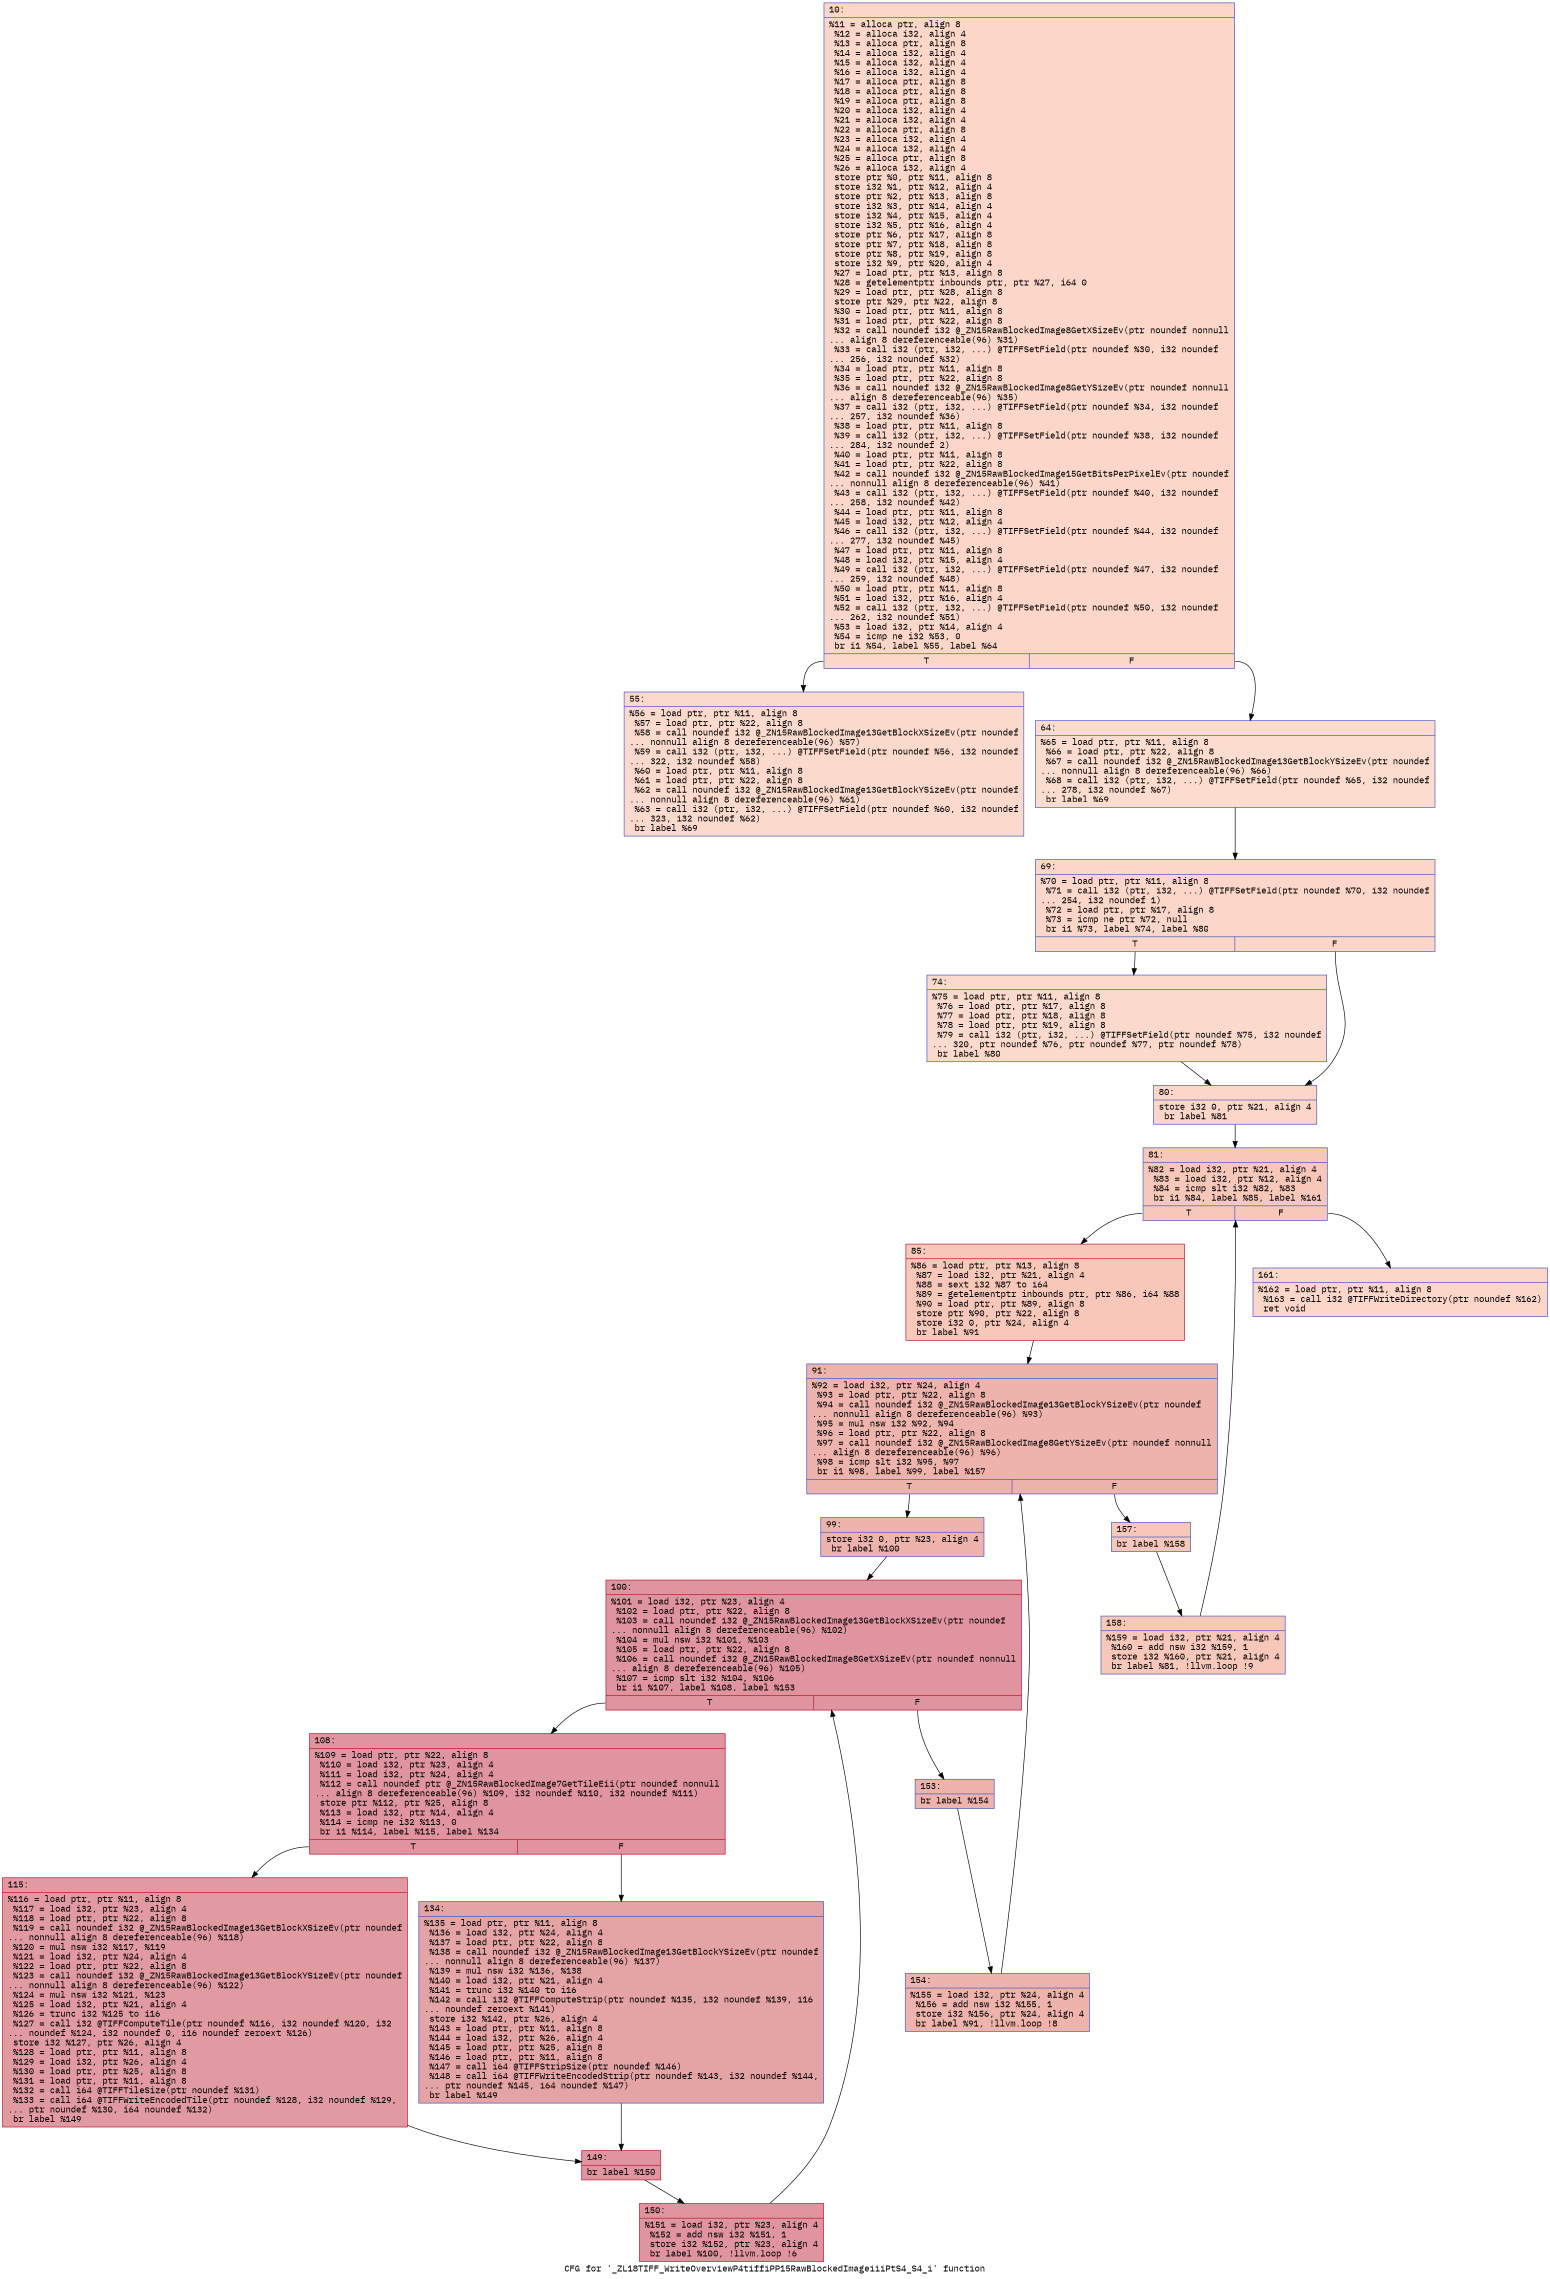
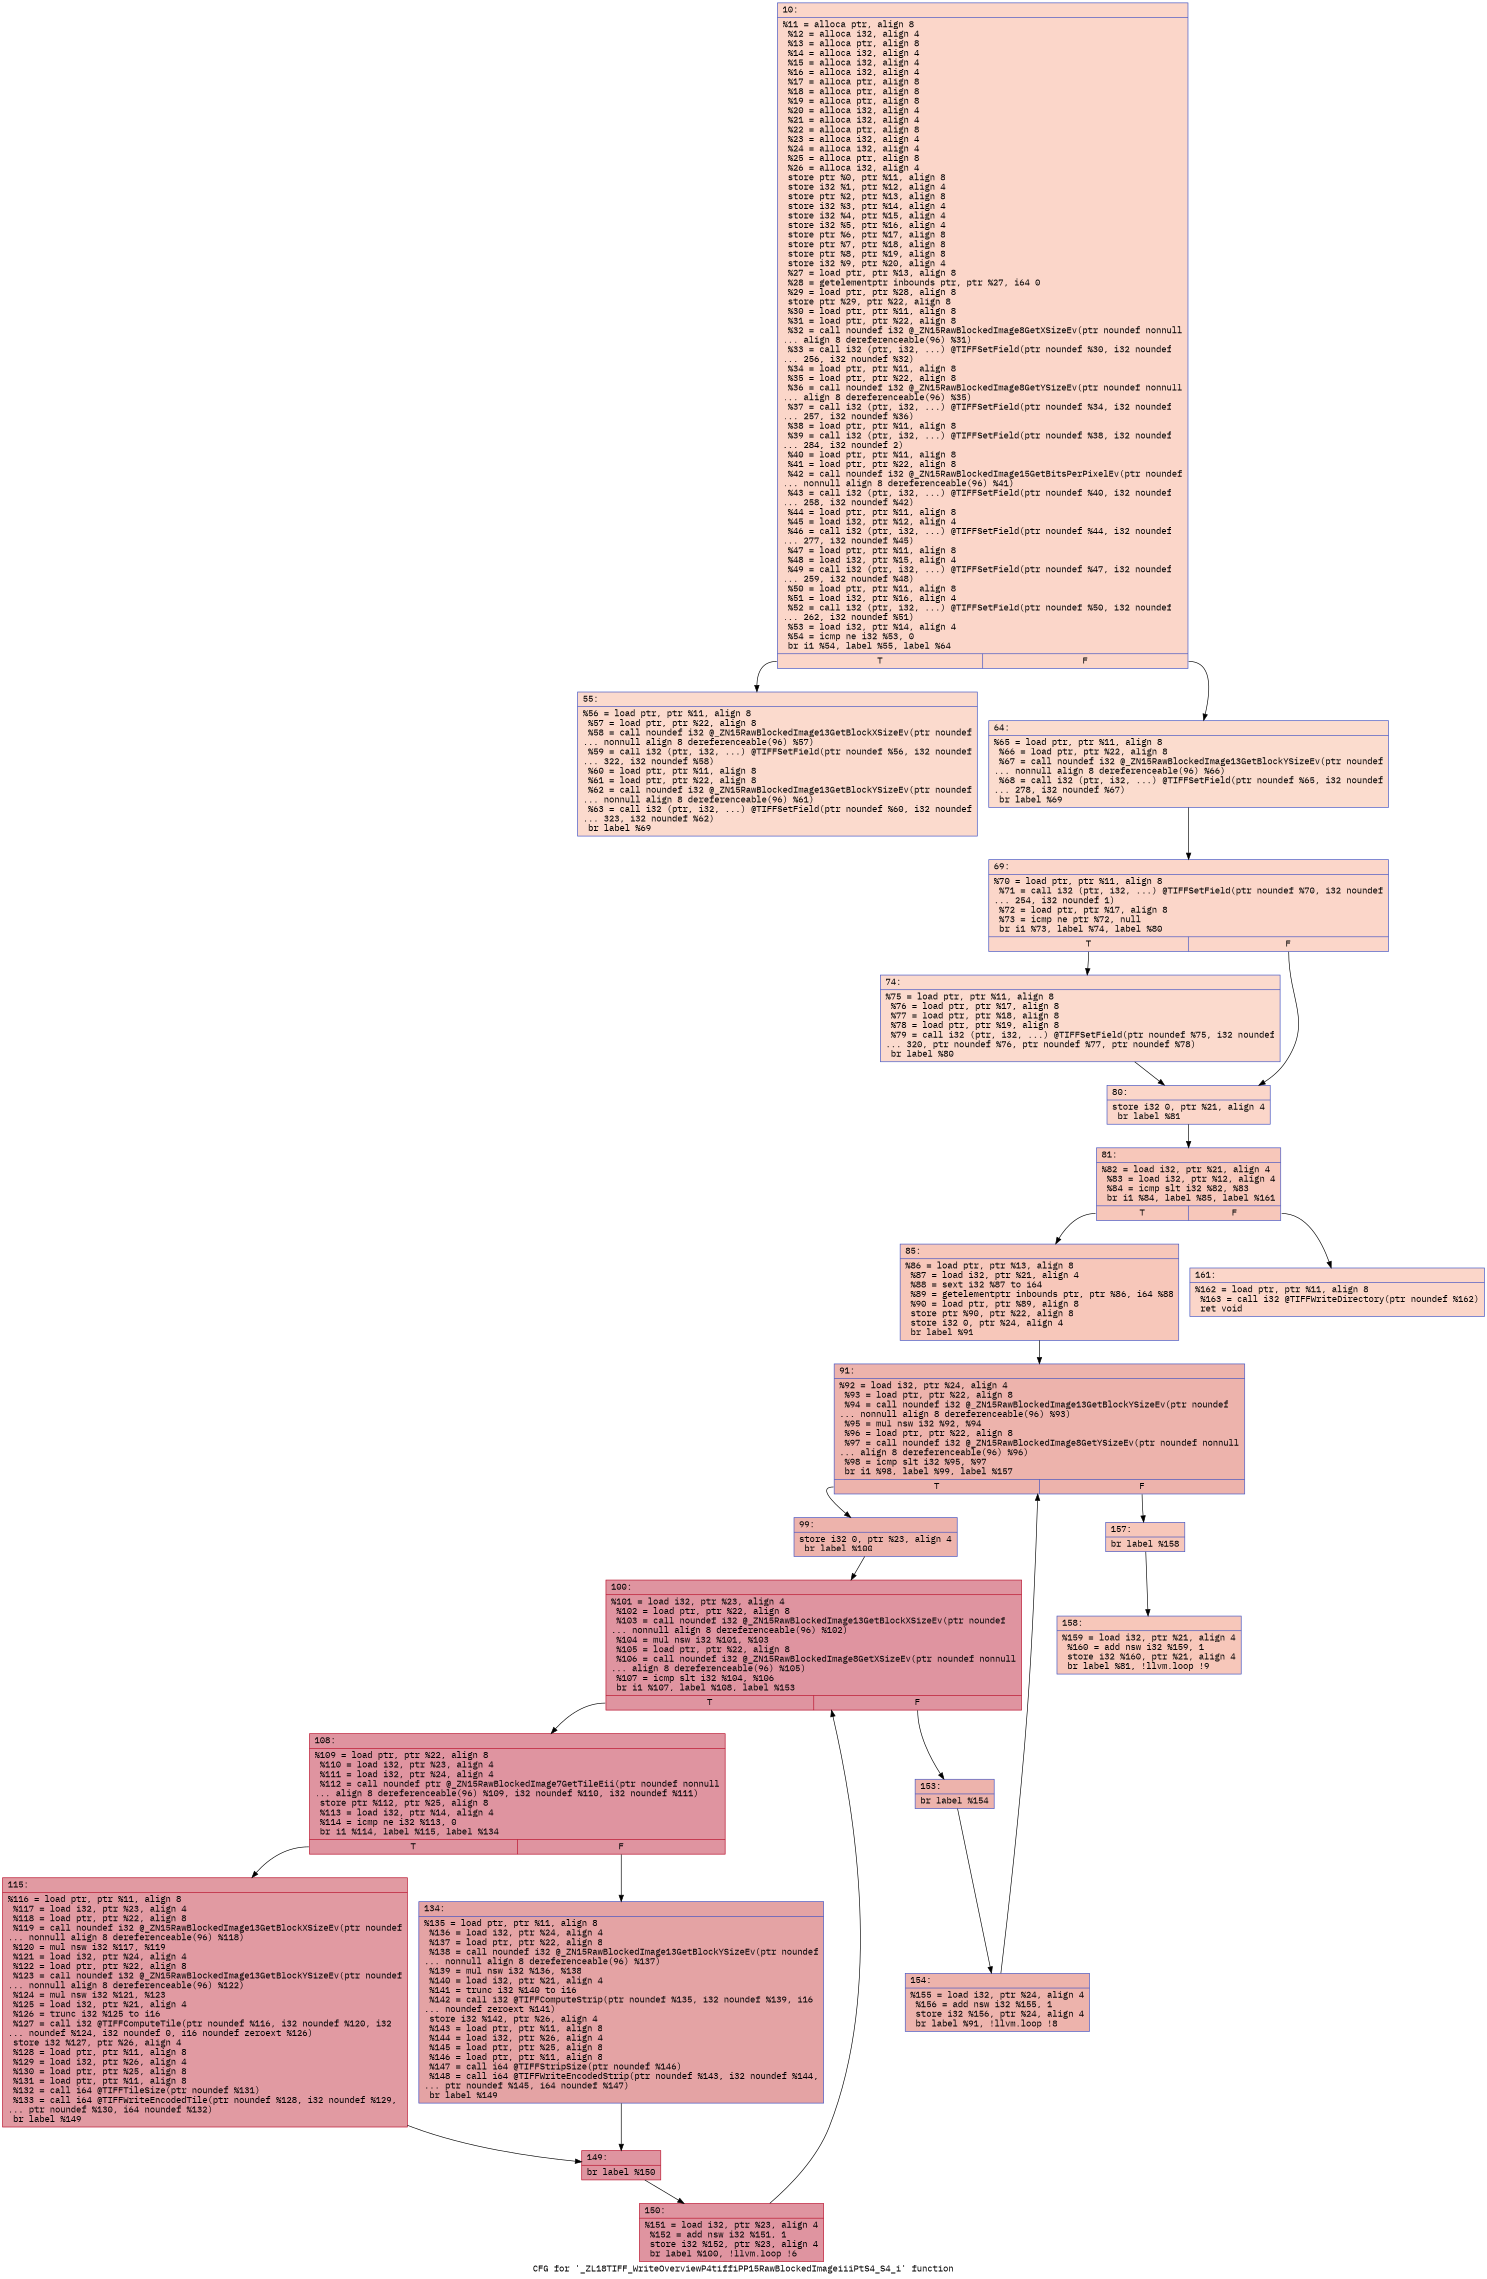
(1045, 1292) -> (1039, 1292)
(1230, 1423) -> none
